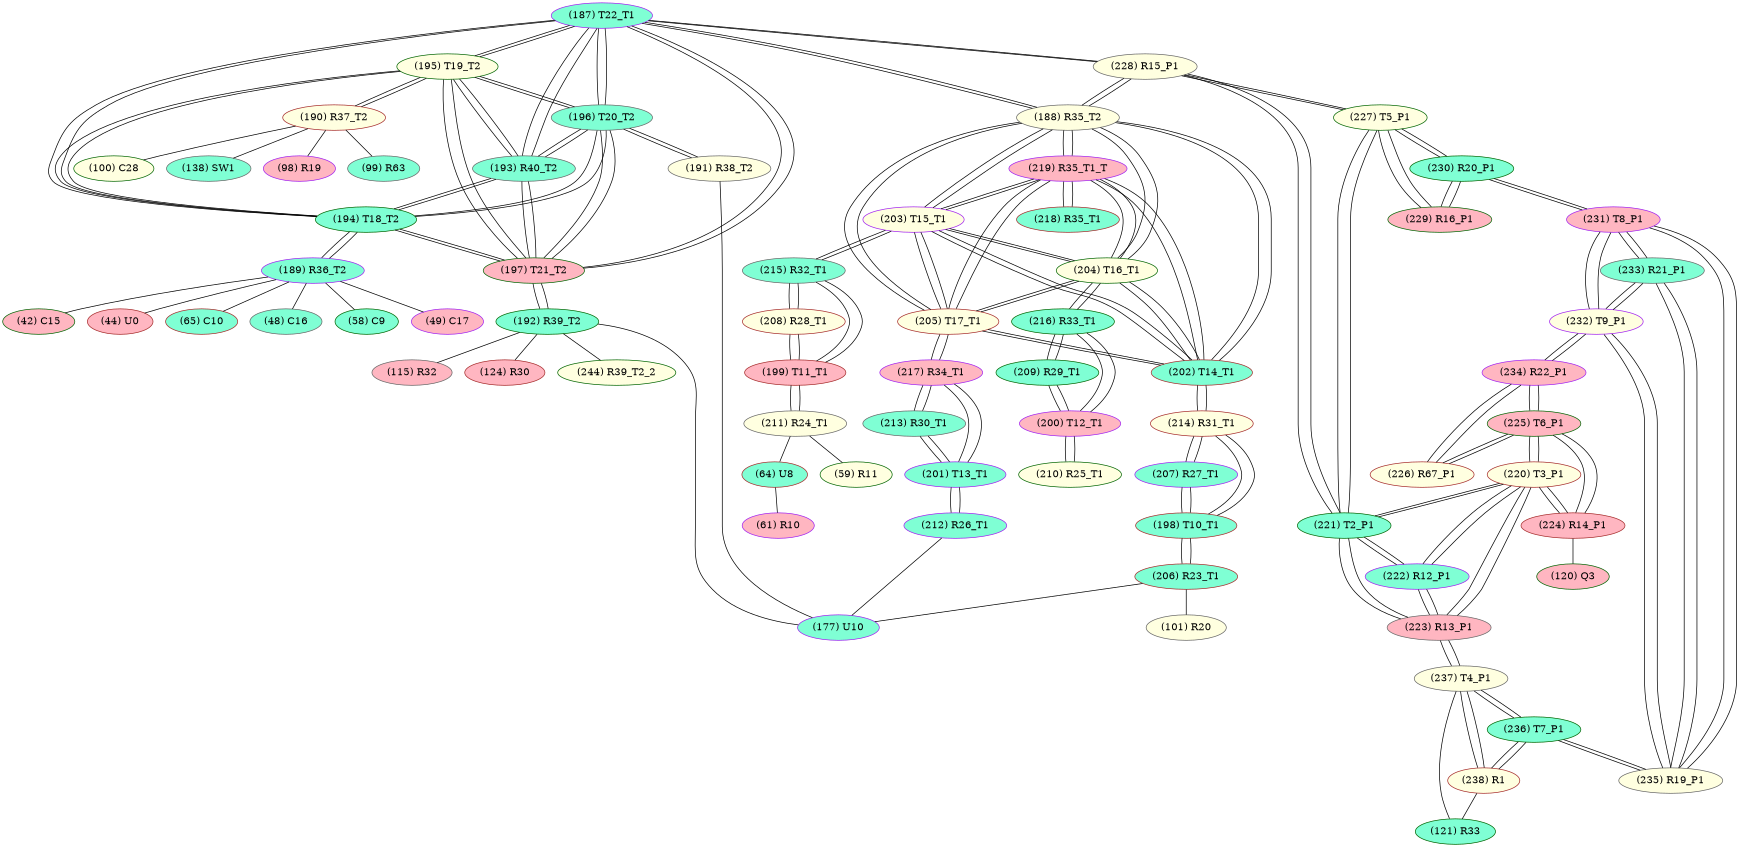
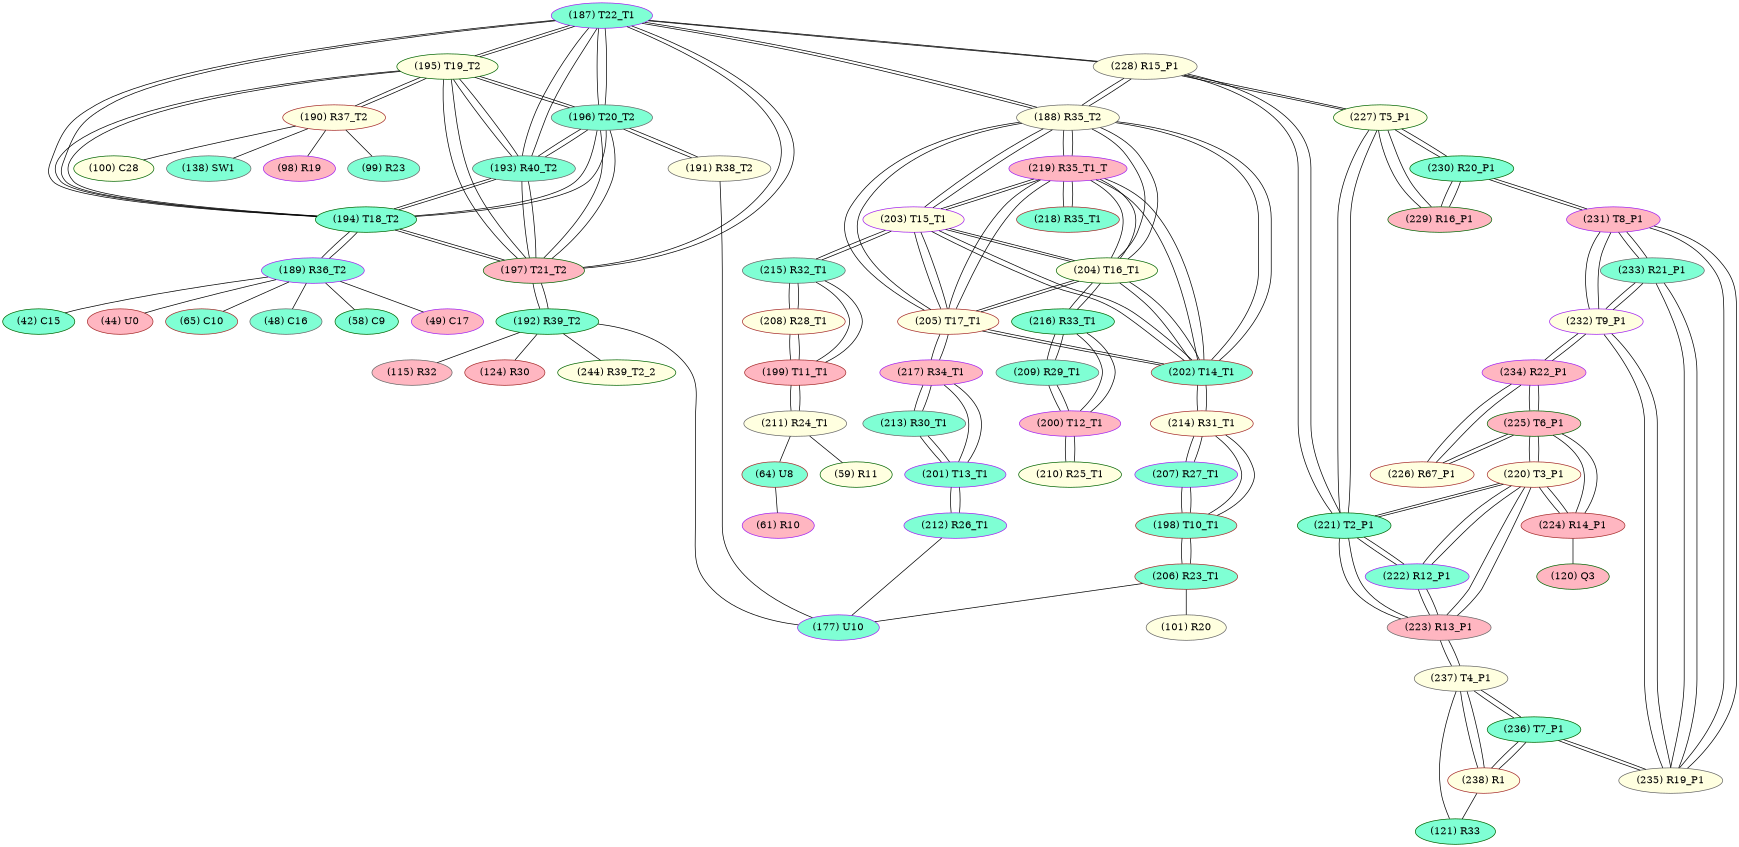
(384, 169) -> (384, 169)
(39, 322) -> (39, 322)
(1047, 373) -> (1047, 373)
